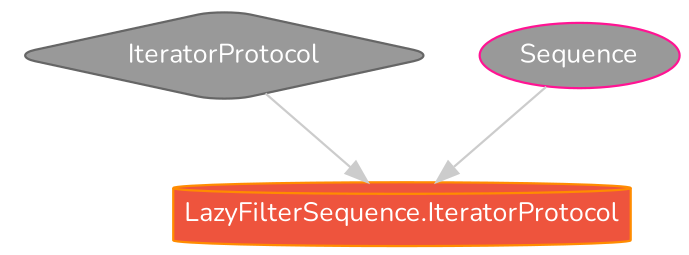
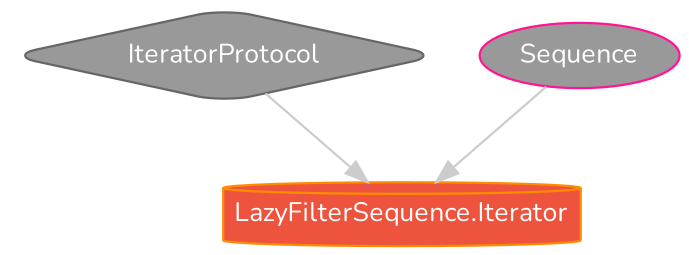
(402, 214) -> (402, 214)
